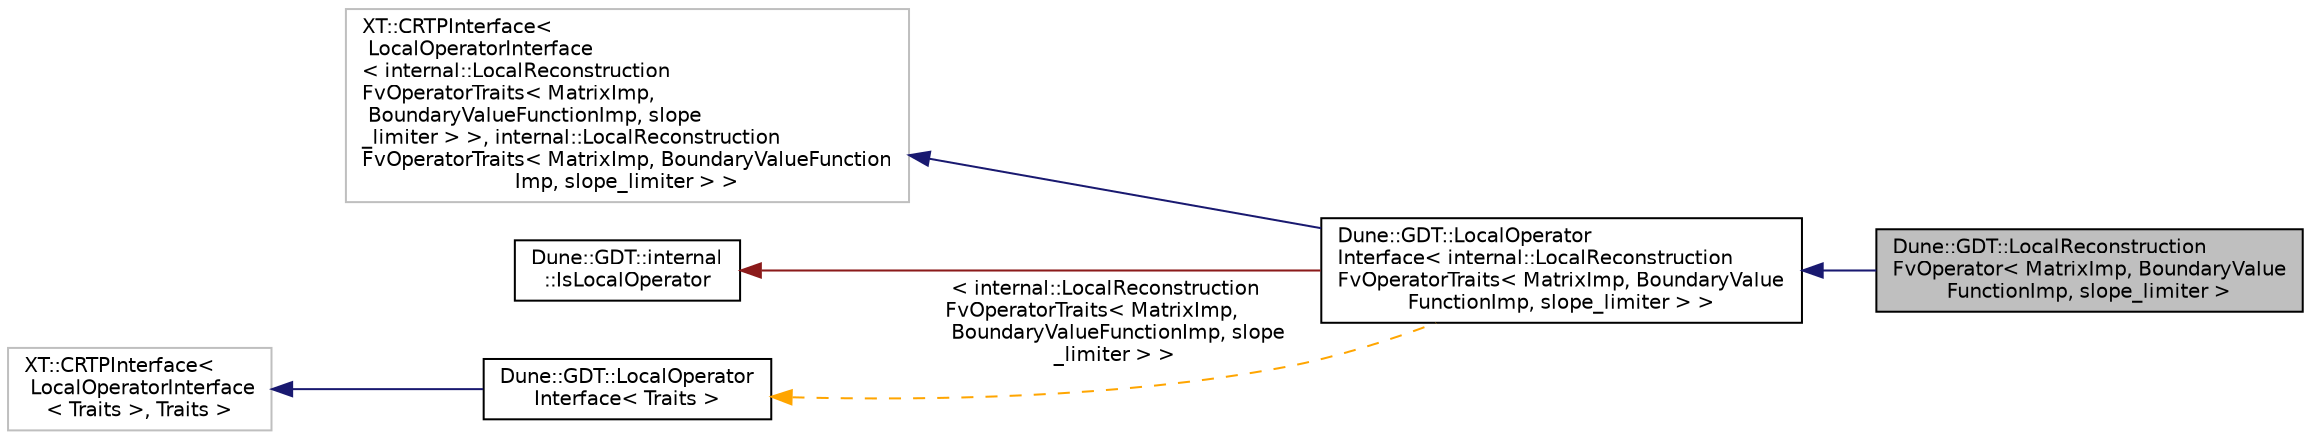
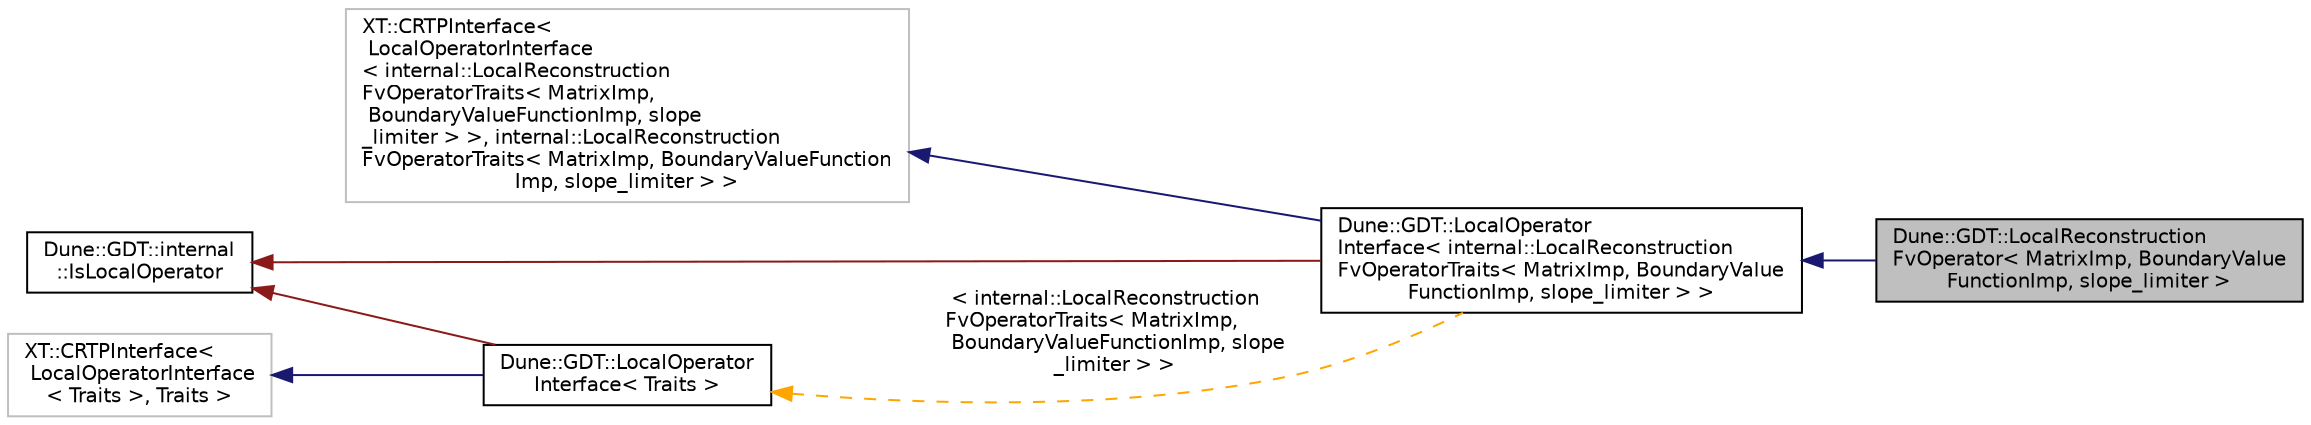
none -> (384, 319)
